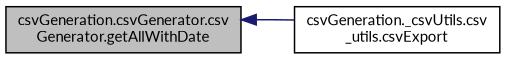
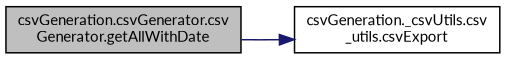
(275, 20) -> (260, 40)
